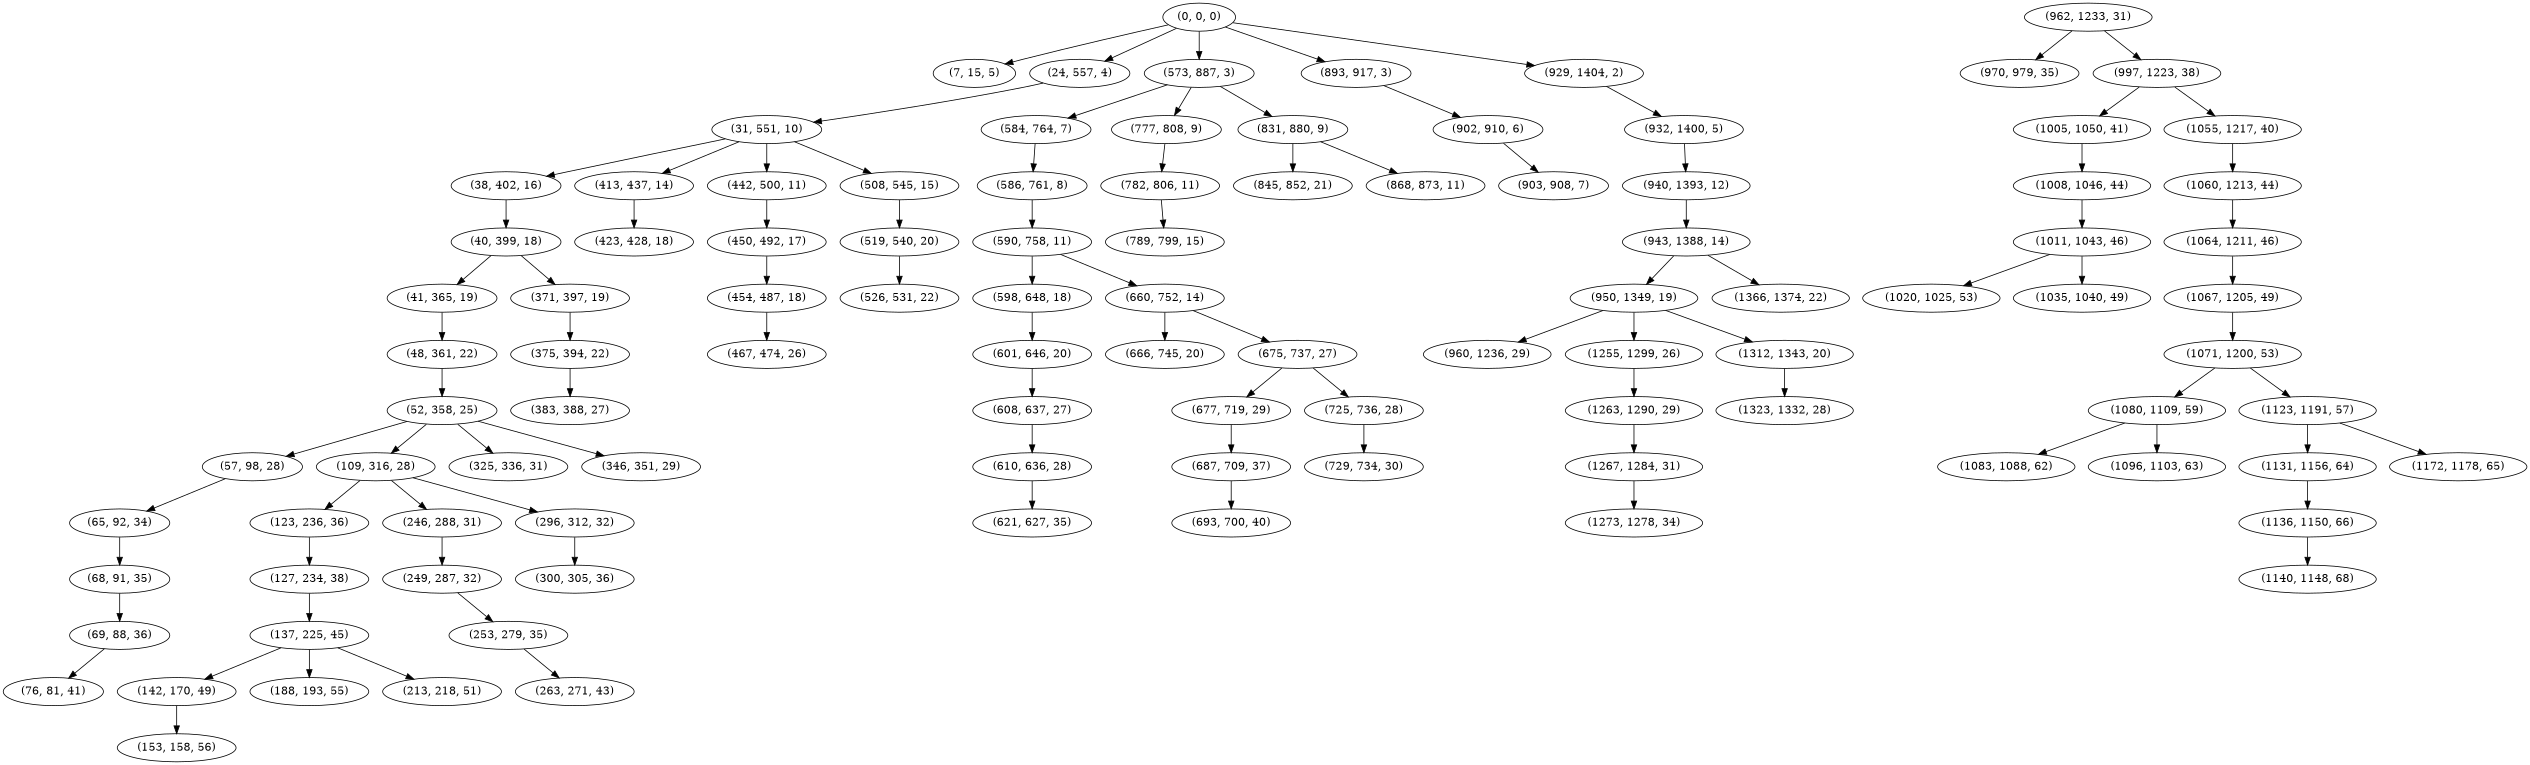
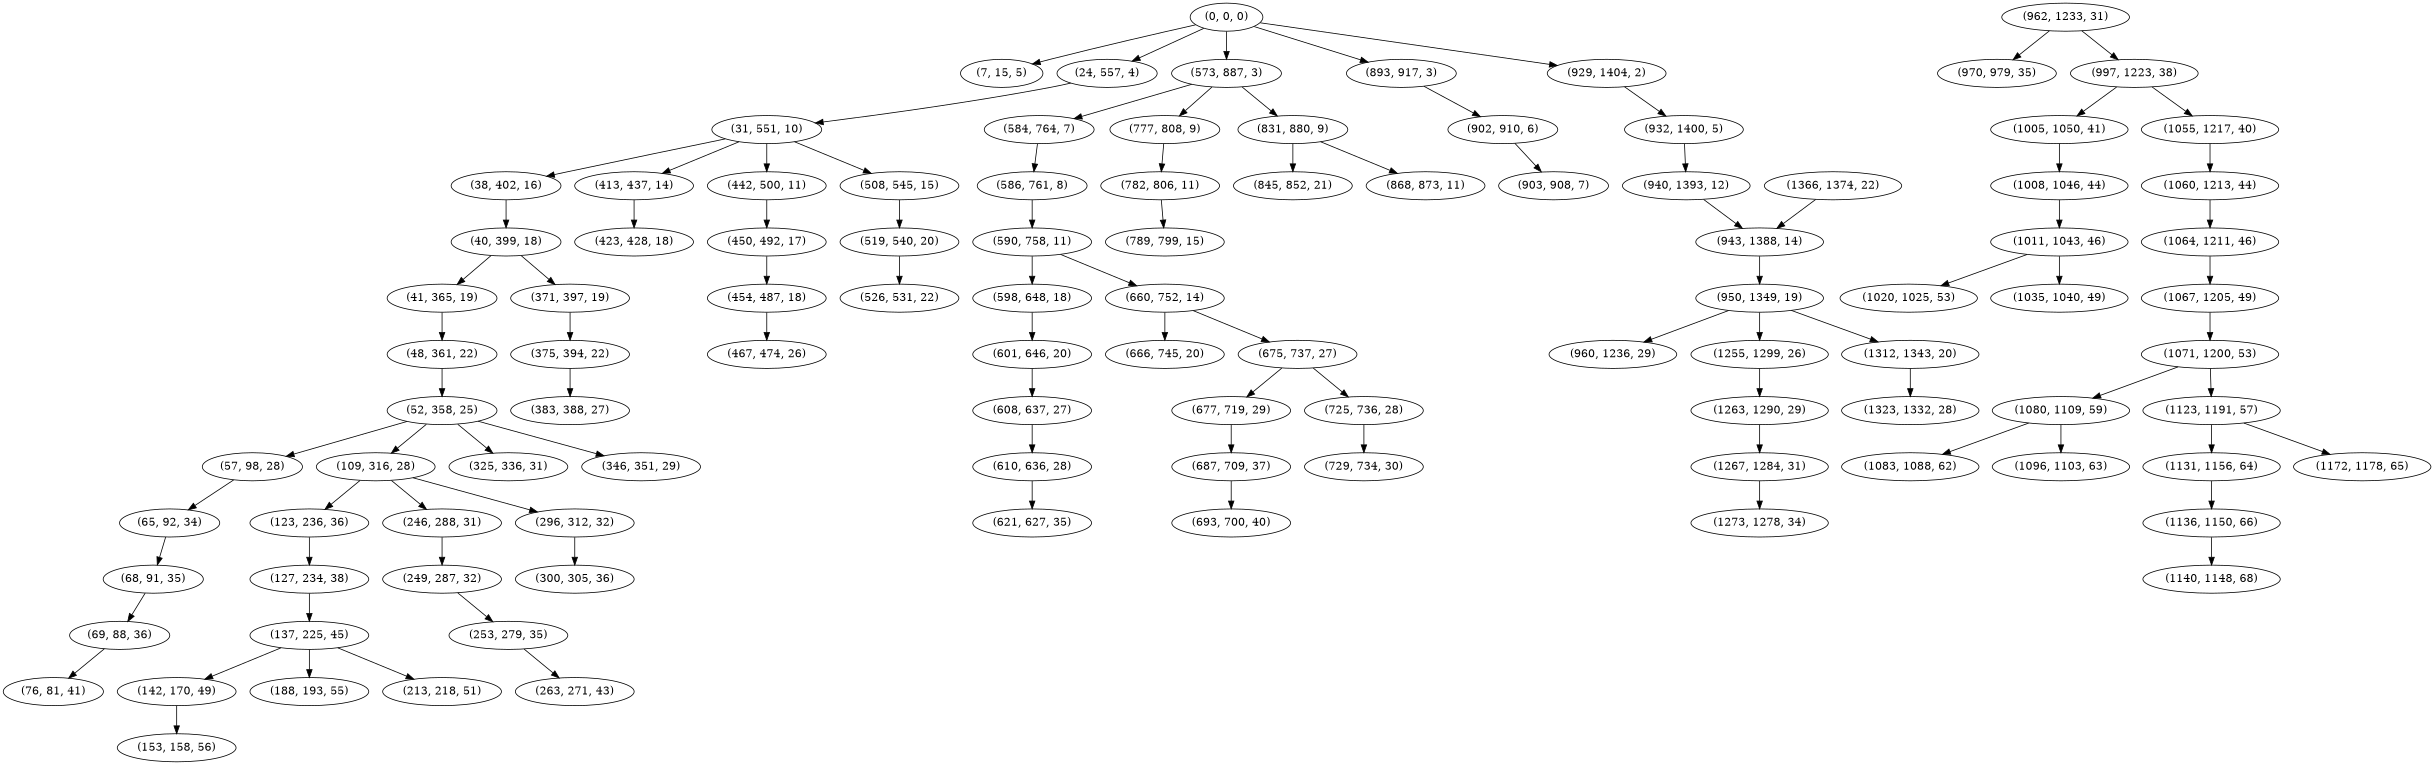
(1730, 268) -> (1799, 212)
